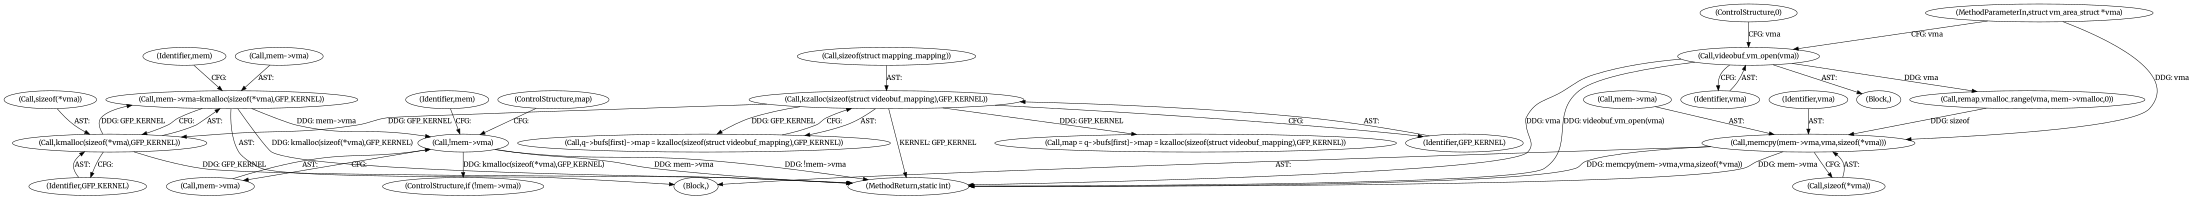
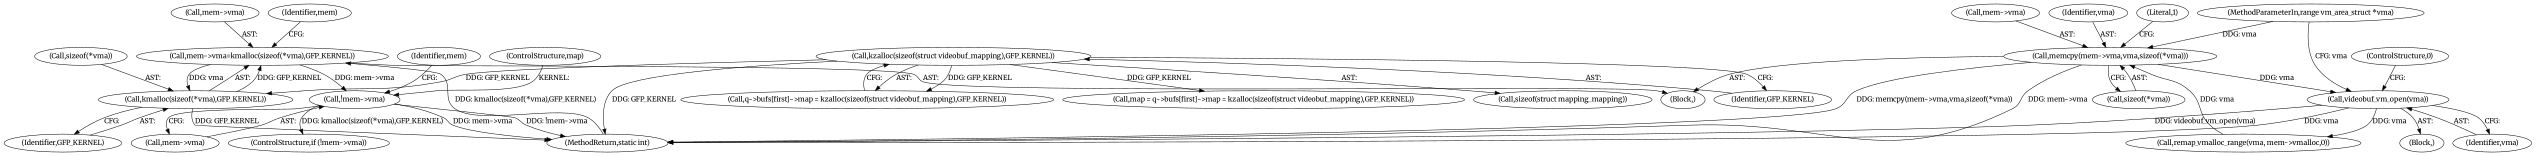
(2039, 13) -> (2311, 13)
none -> (2163, 13)
(1765, 35) -> (2398, 78)
(886, 76) -> (1274, 77)
none -> (2244, 78)
(187, 121) -> (206, 78)
(522, 121) -> (555, 78)
(1950, 121) -> (2217, 100)
(938, 143) -> (644, 100)
(515, 173) -> (450, 103)
